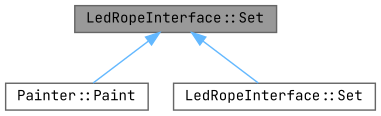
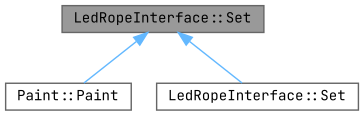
(77, 97) -> (68, 97)
